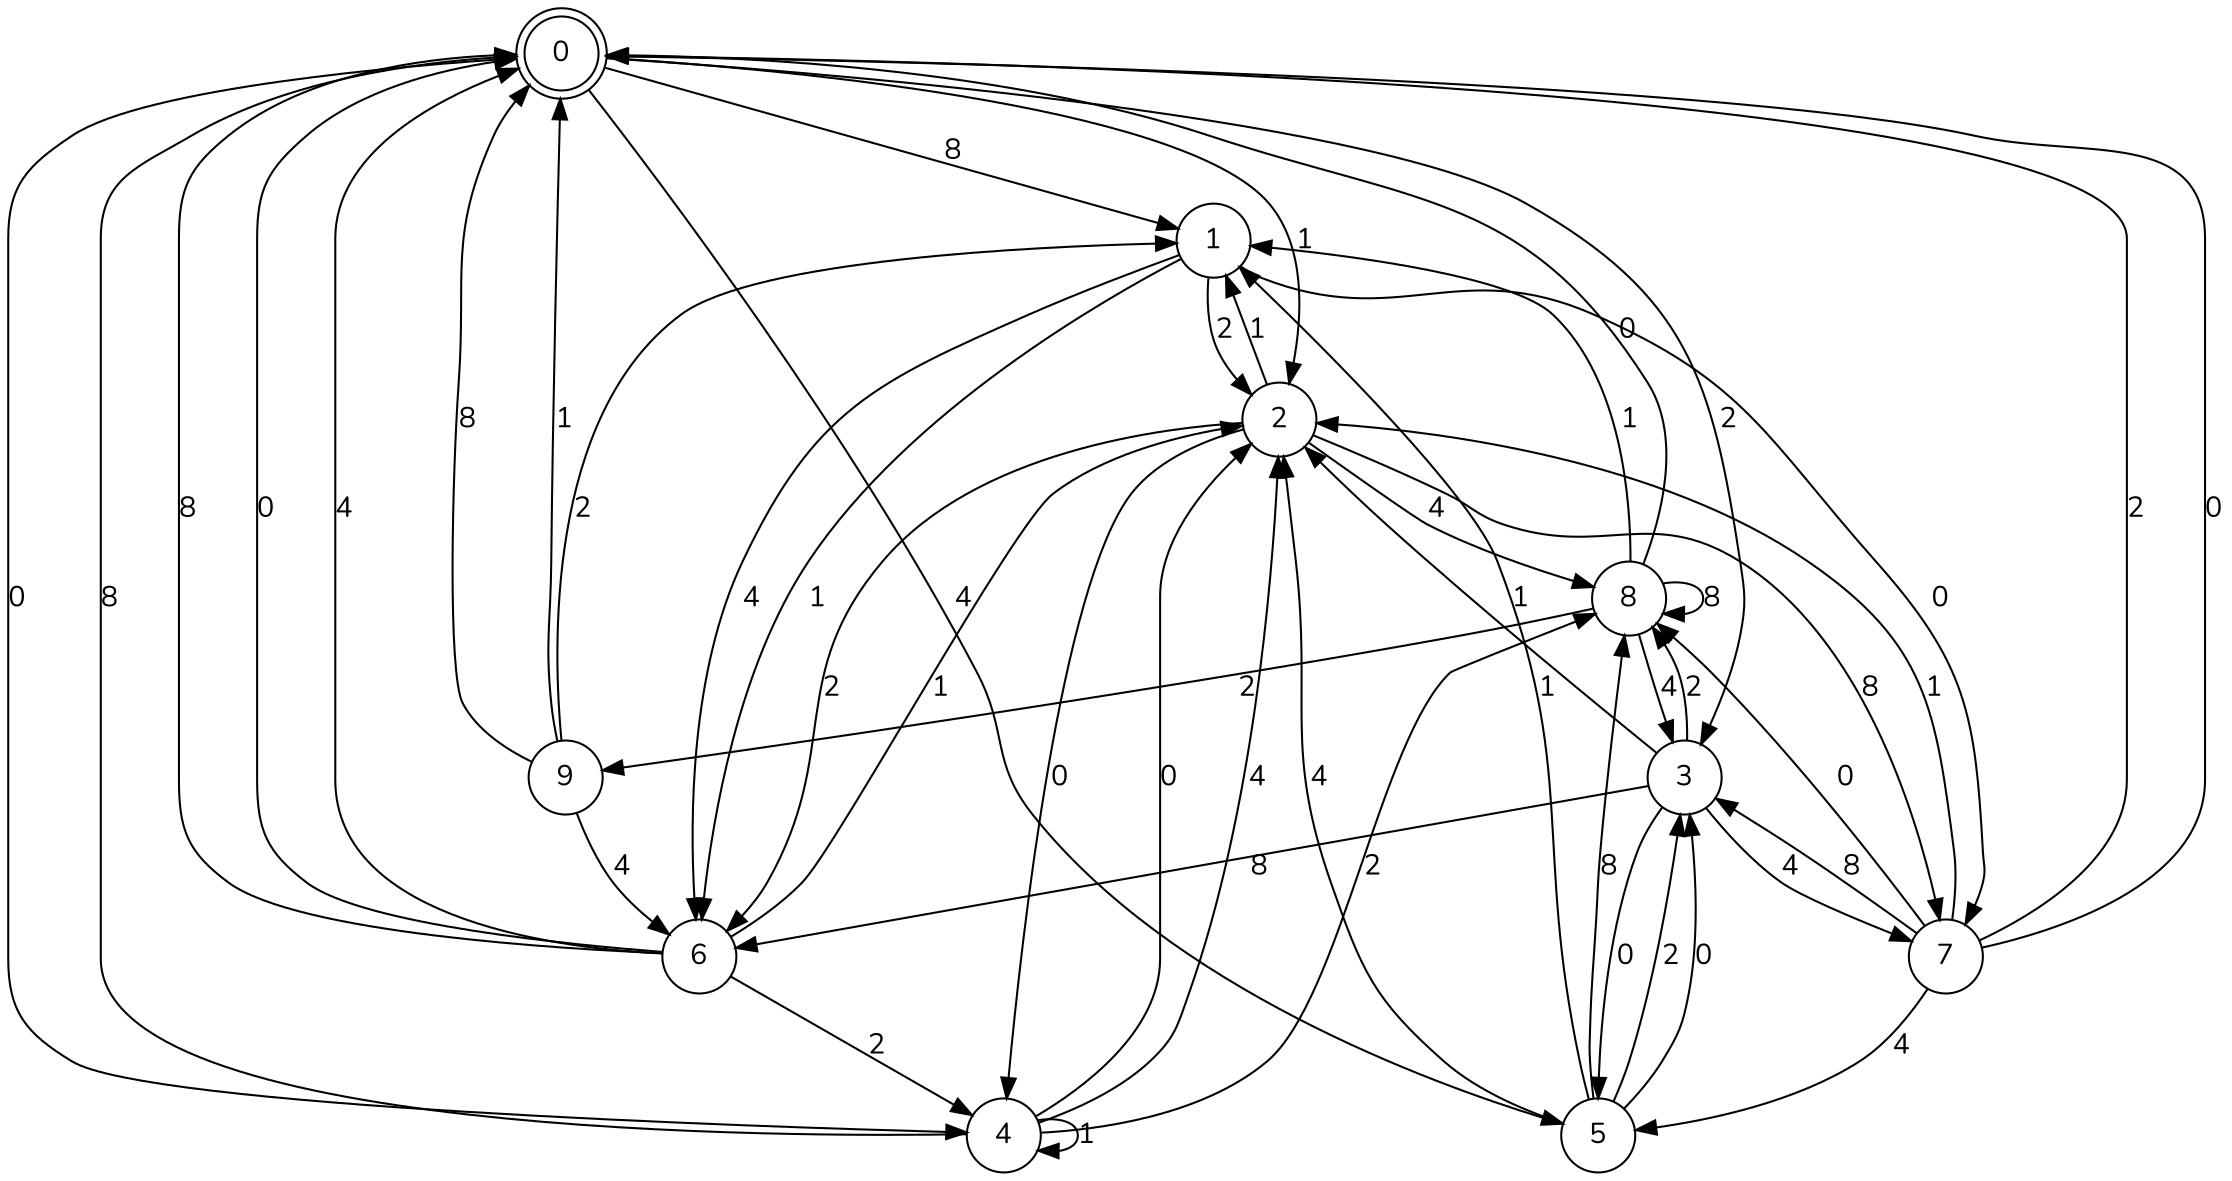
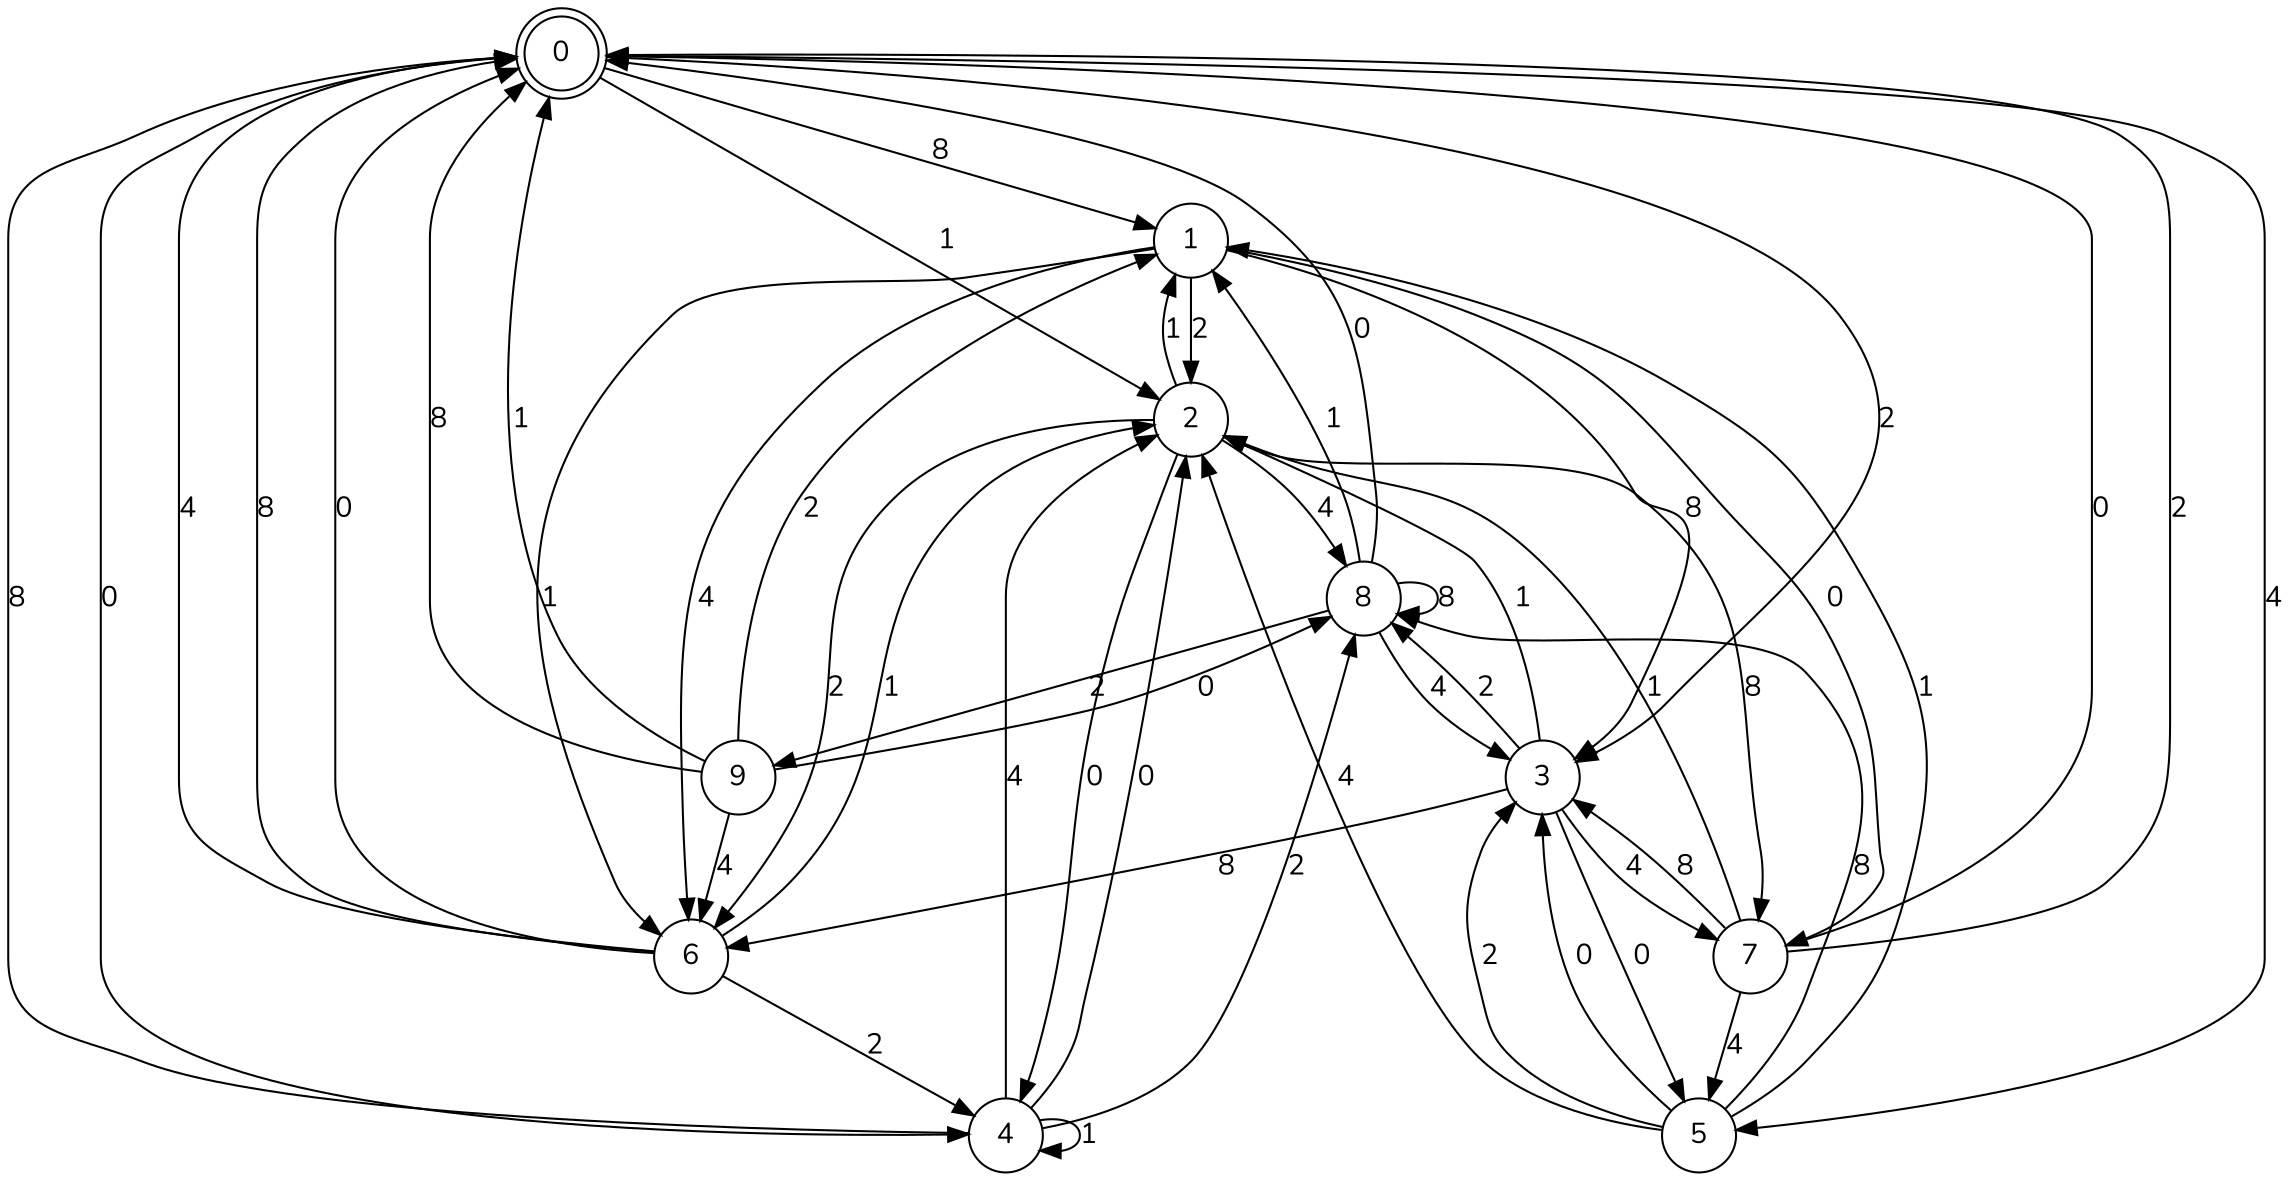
none -> (1580, 425)
(1806, 776) -> (1049, 719)
